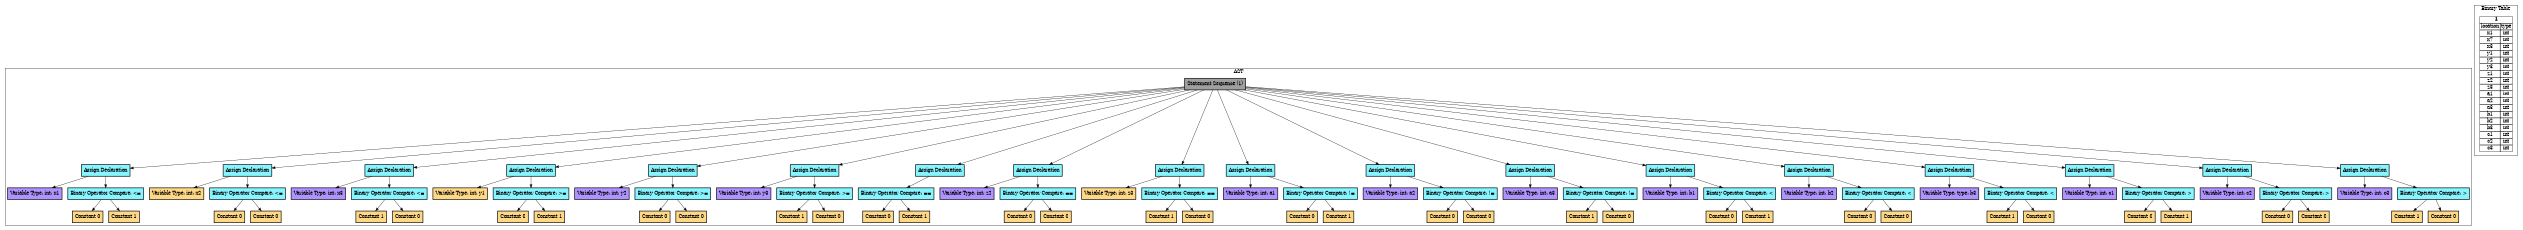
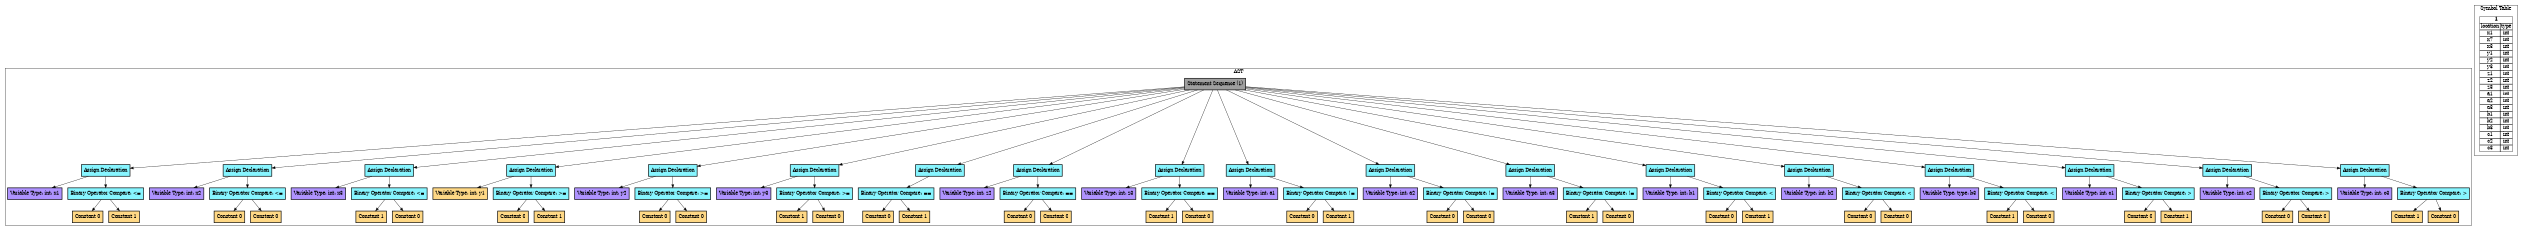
(2496, 9) -> (2496, 9)
(177, 194) -> (177, 194)
(1109, 194) -> (1109, 194)
